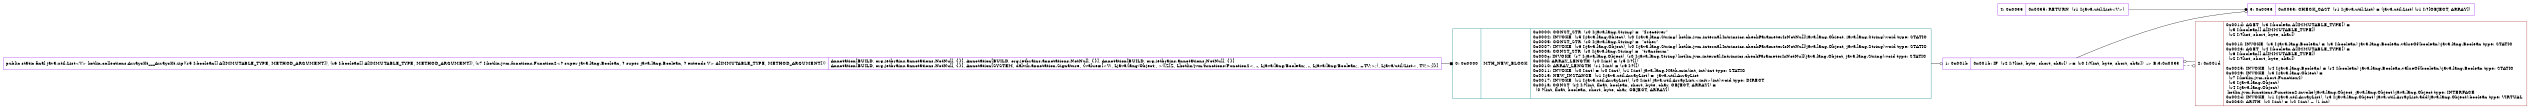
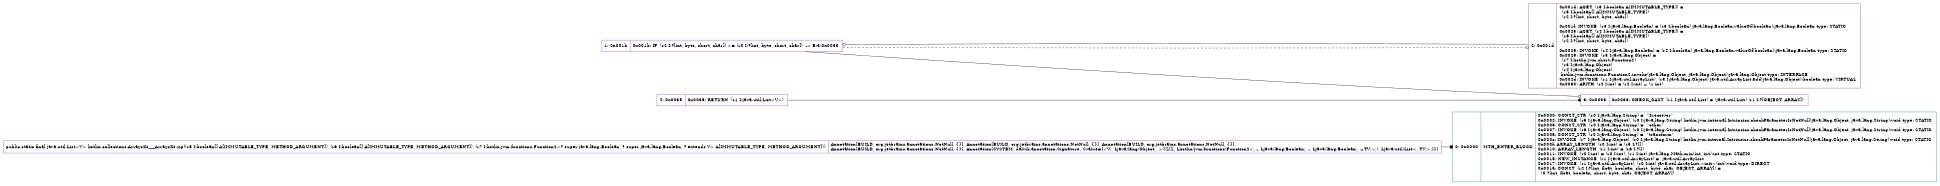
(1506, 64) -> (1508, 147)
(1936, 64) -> none
